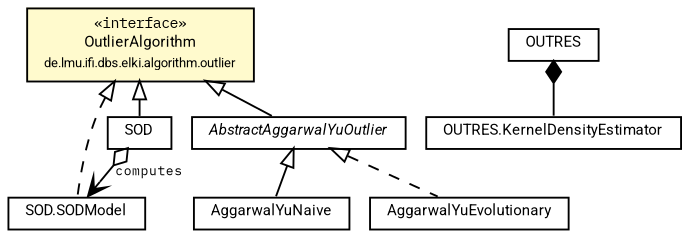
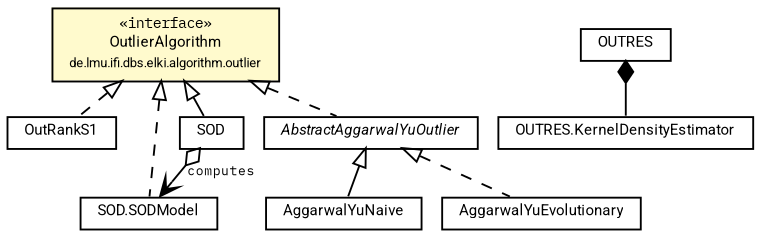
(247, 103) -> (302, 102)
none -> (62, 132)
